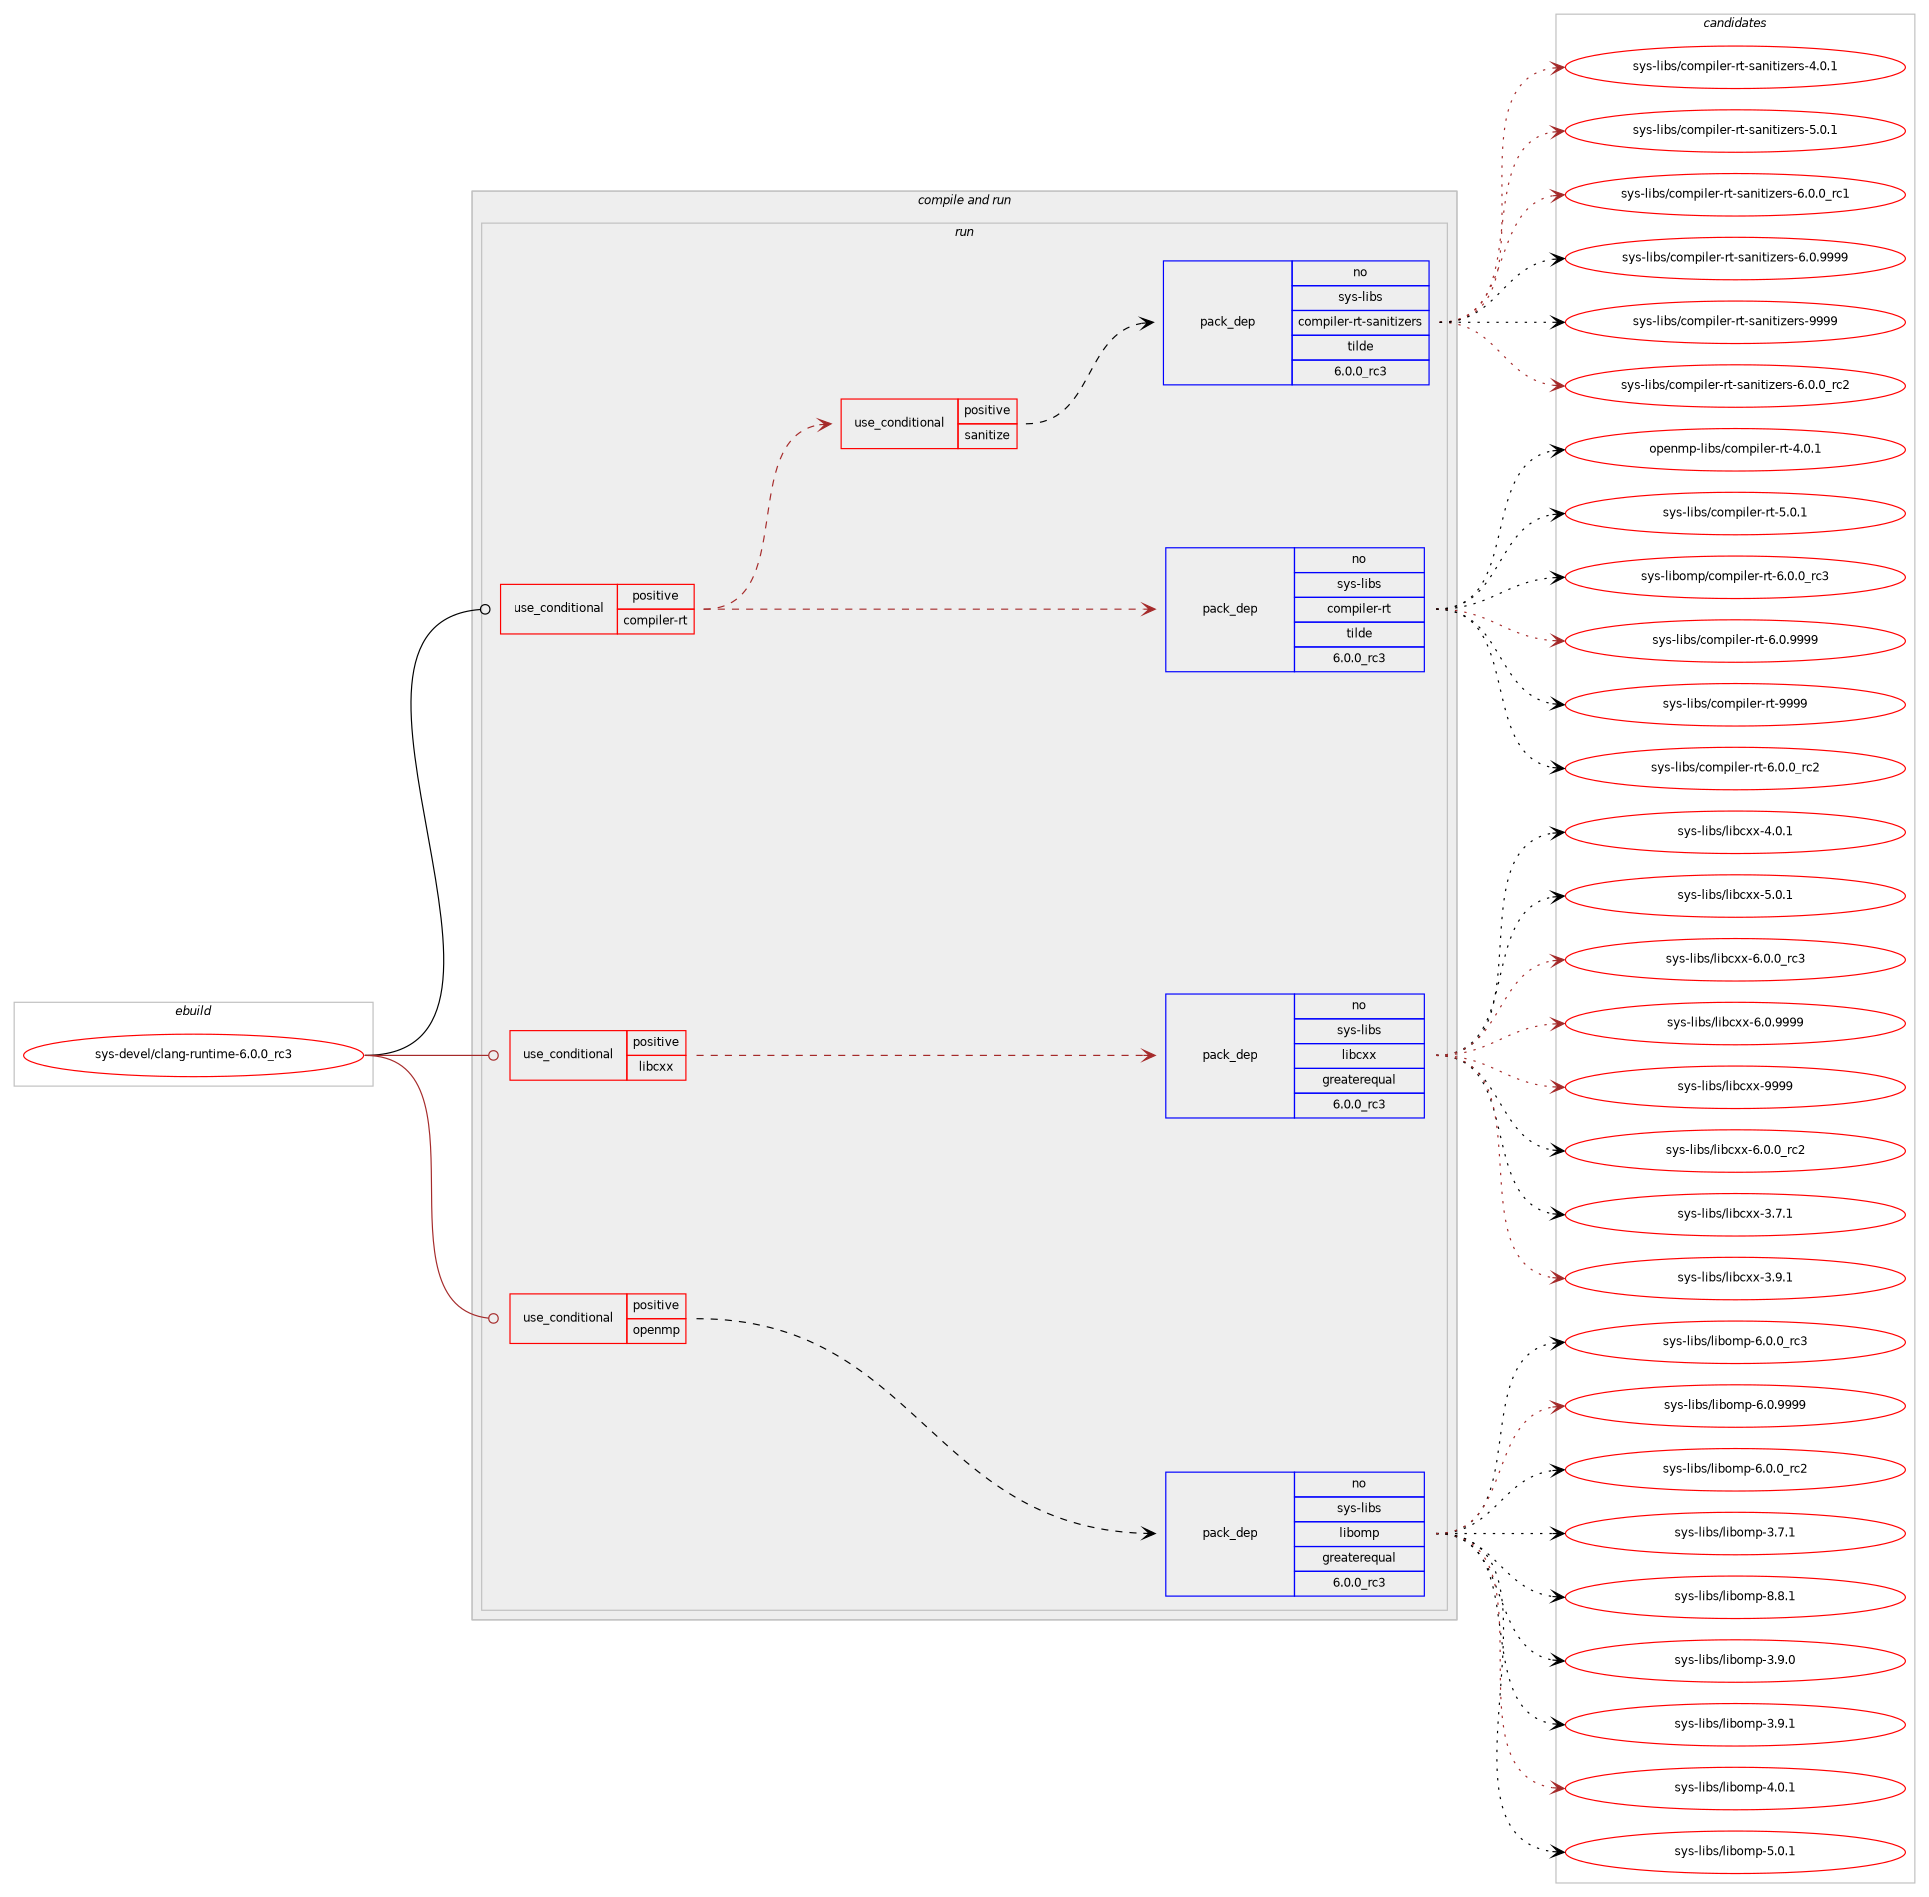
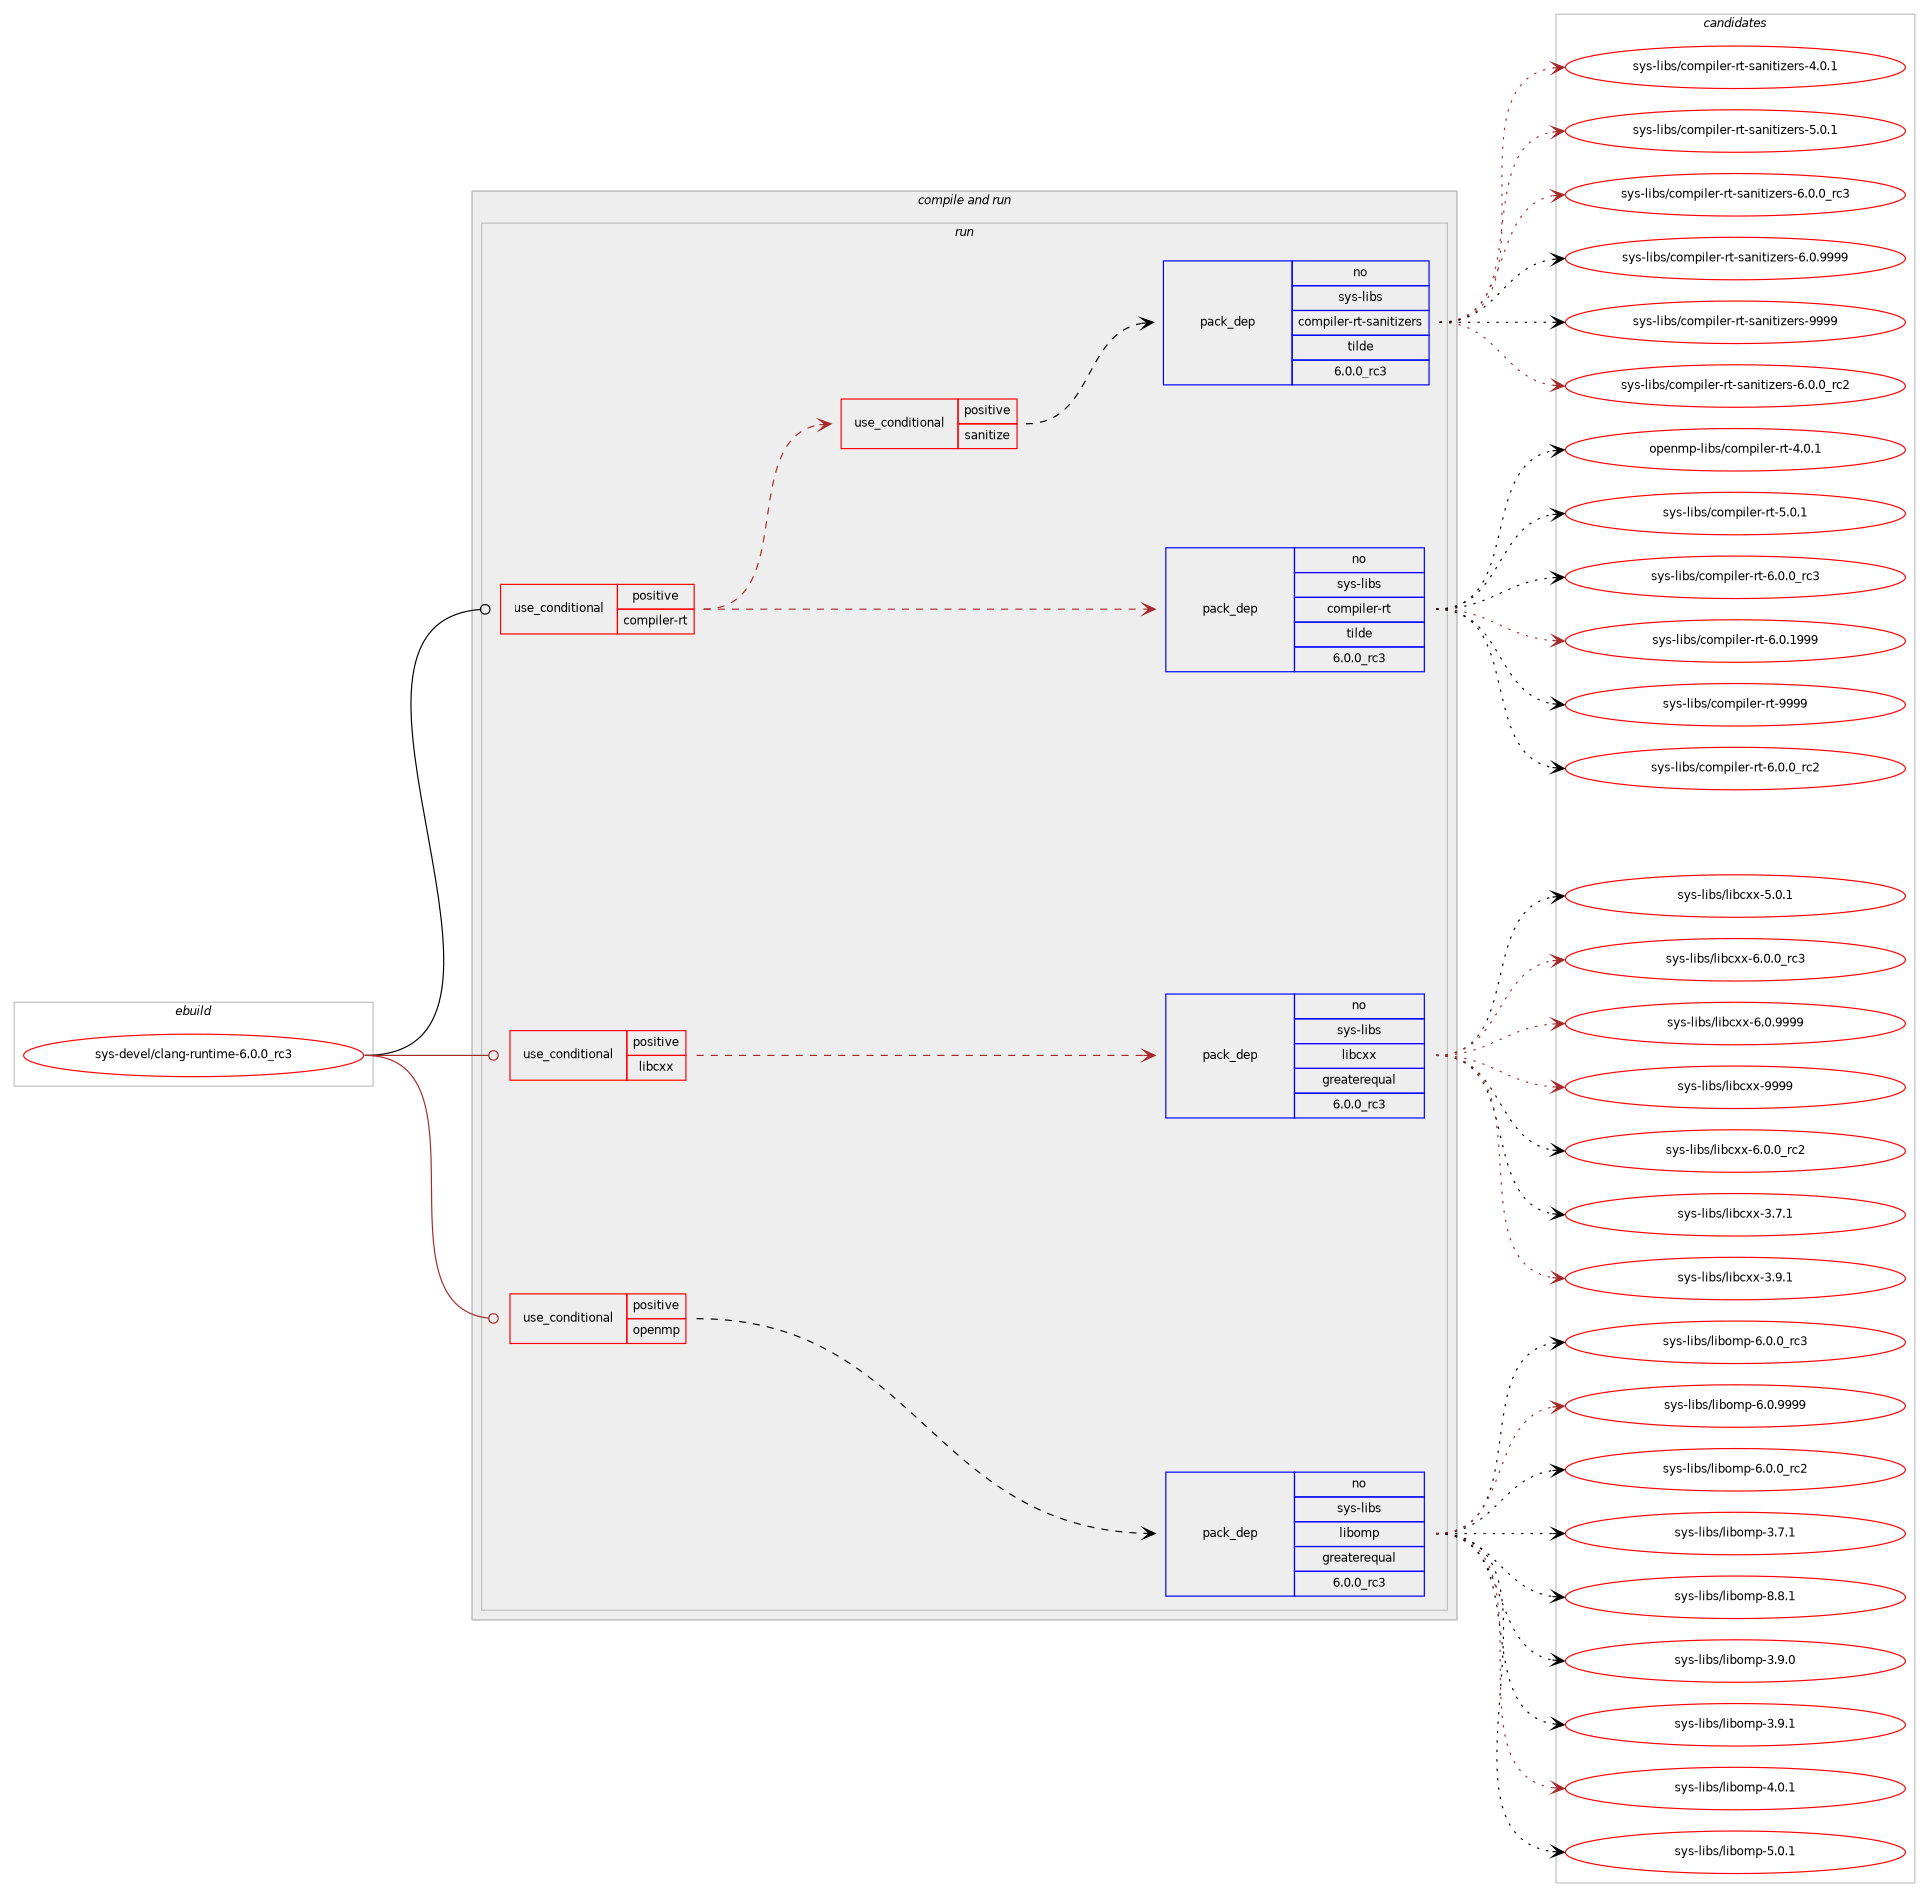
(1735, 195) -> (1735, 195)
(1735, 577) -> (1735, 577)
(1735, 641) -> (1735, 641)
(1735, 832) -> none
